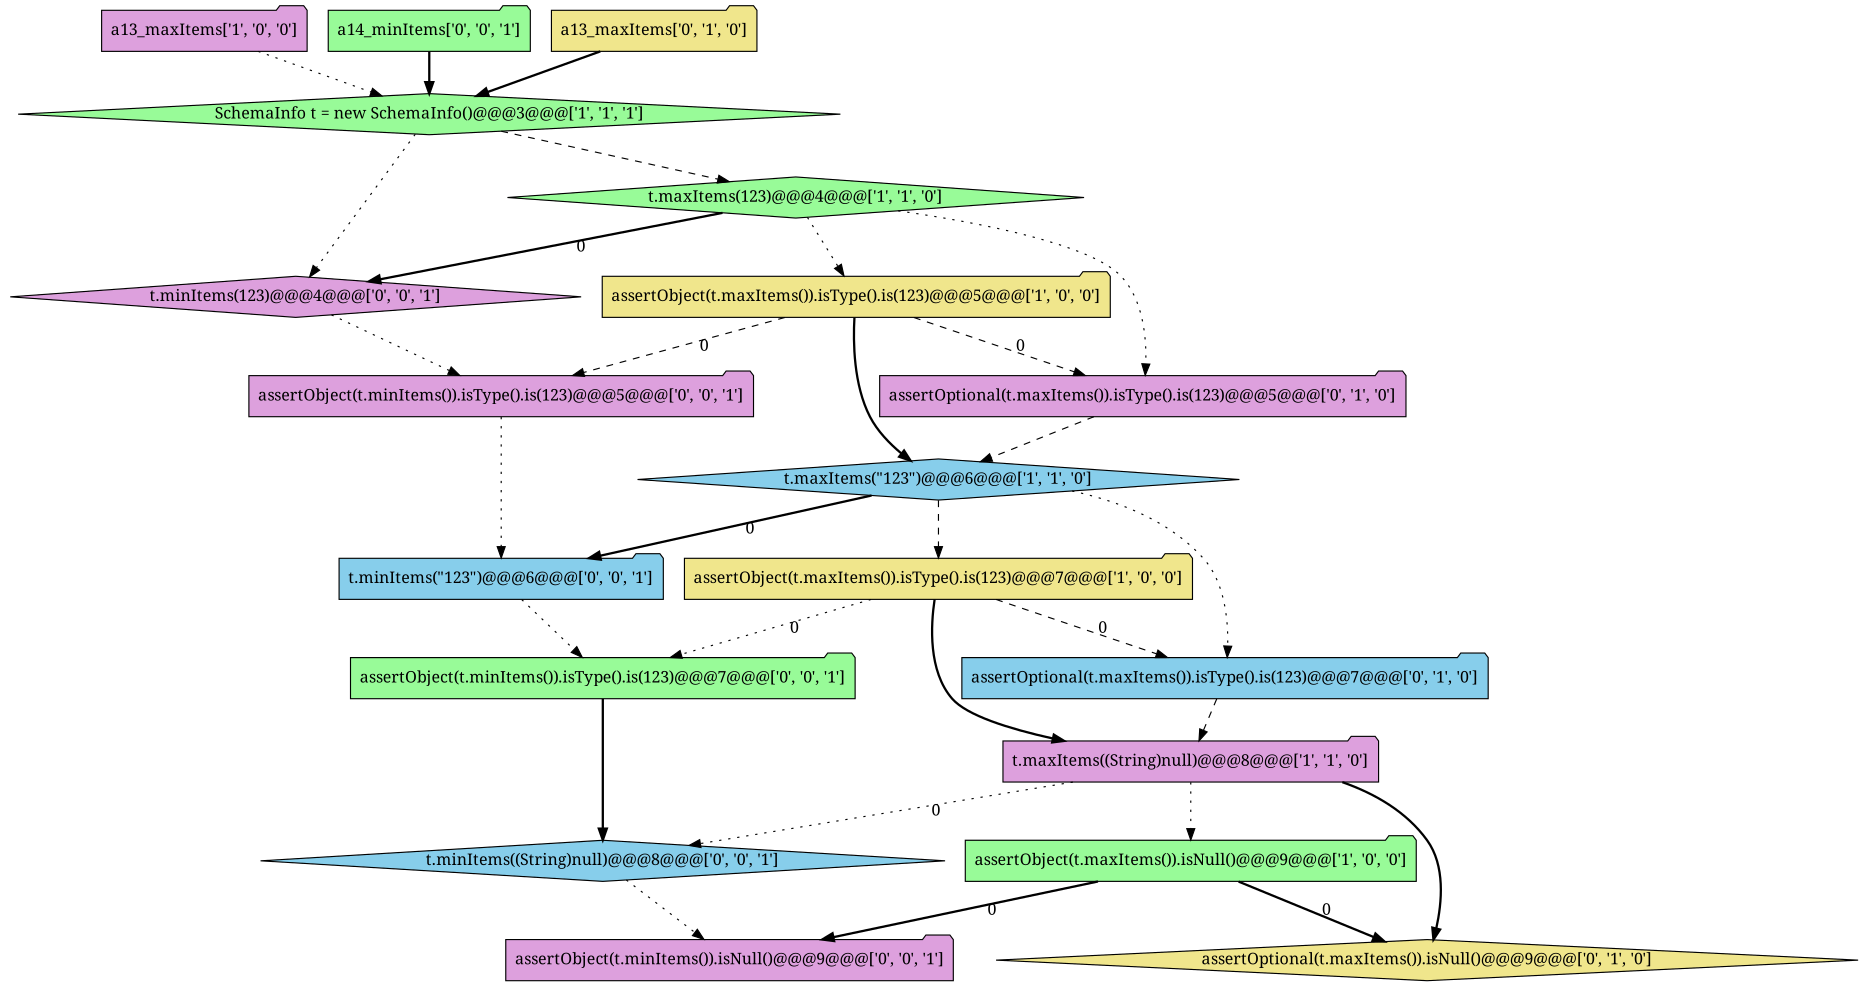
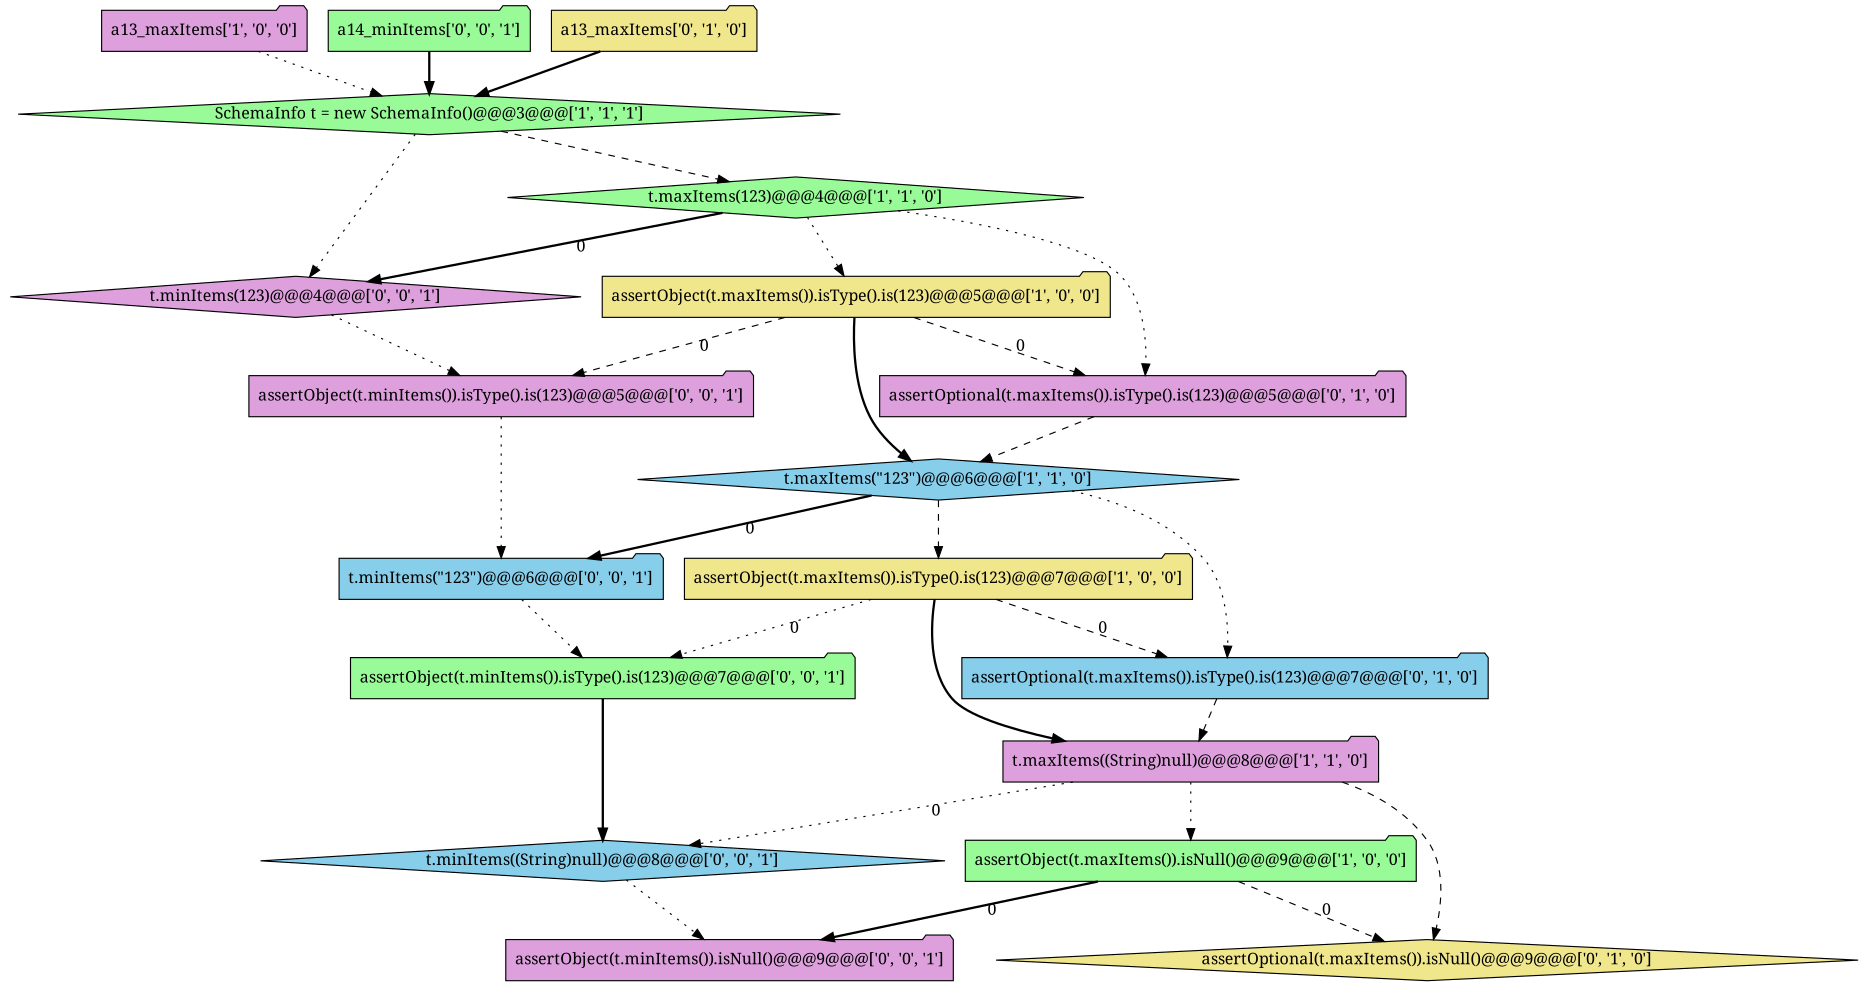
(1423, 835) -> (1423, 835)
(1306, 909) -> (1306, 909)
